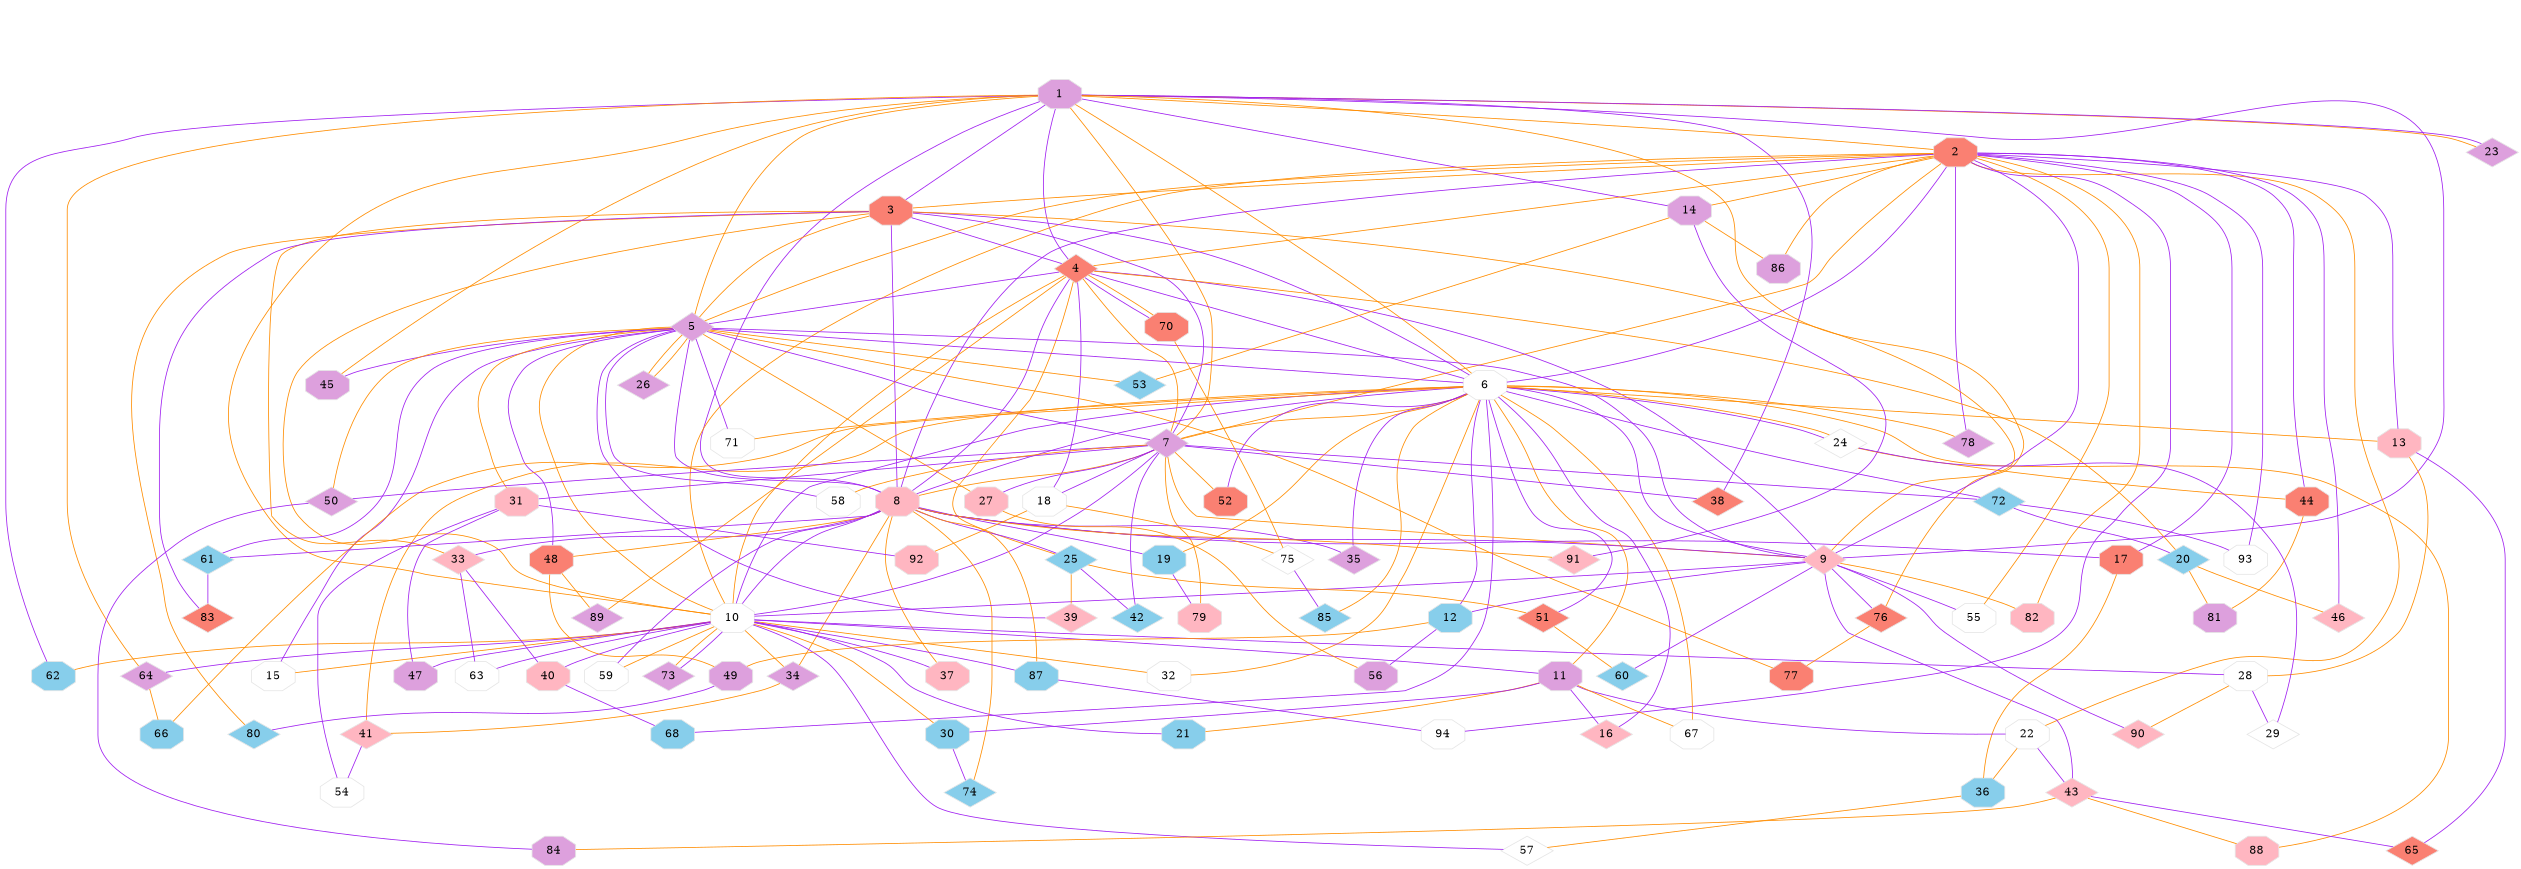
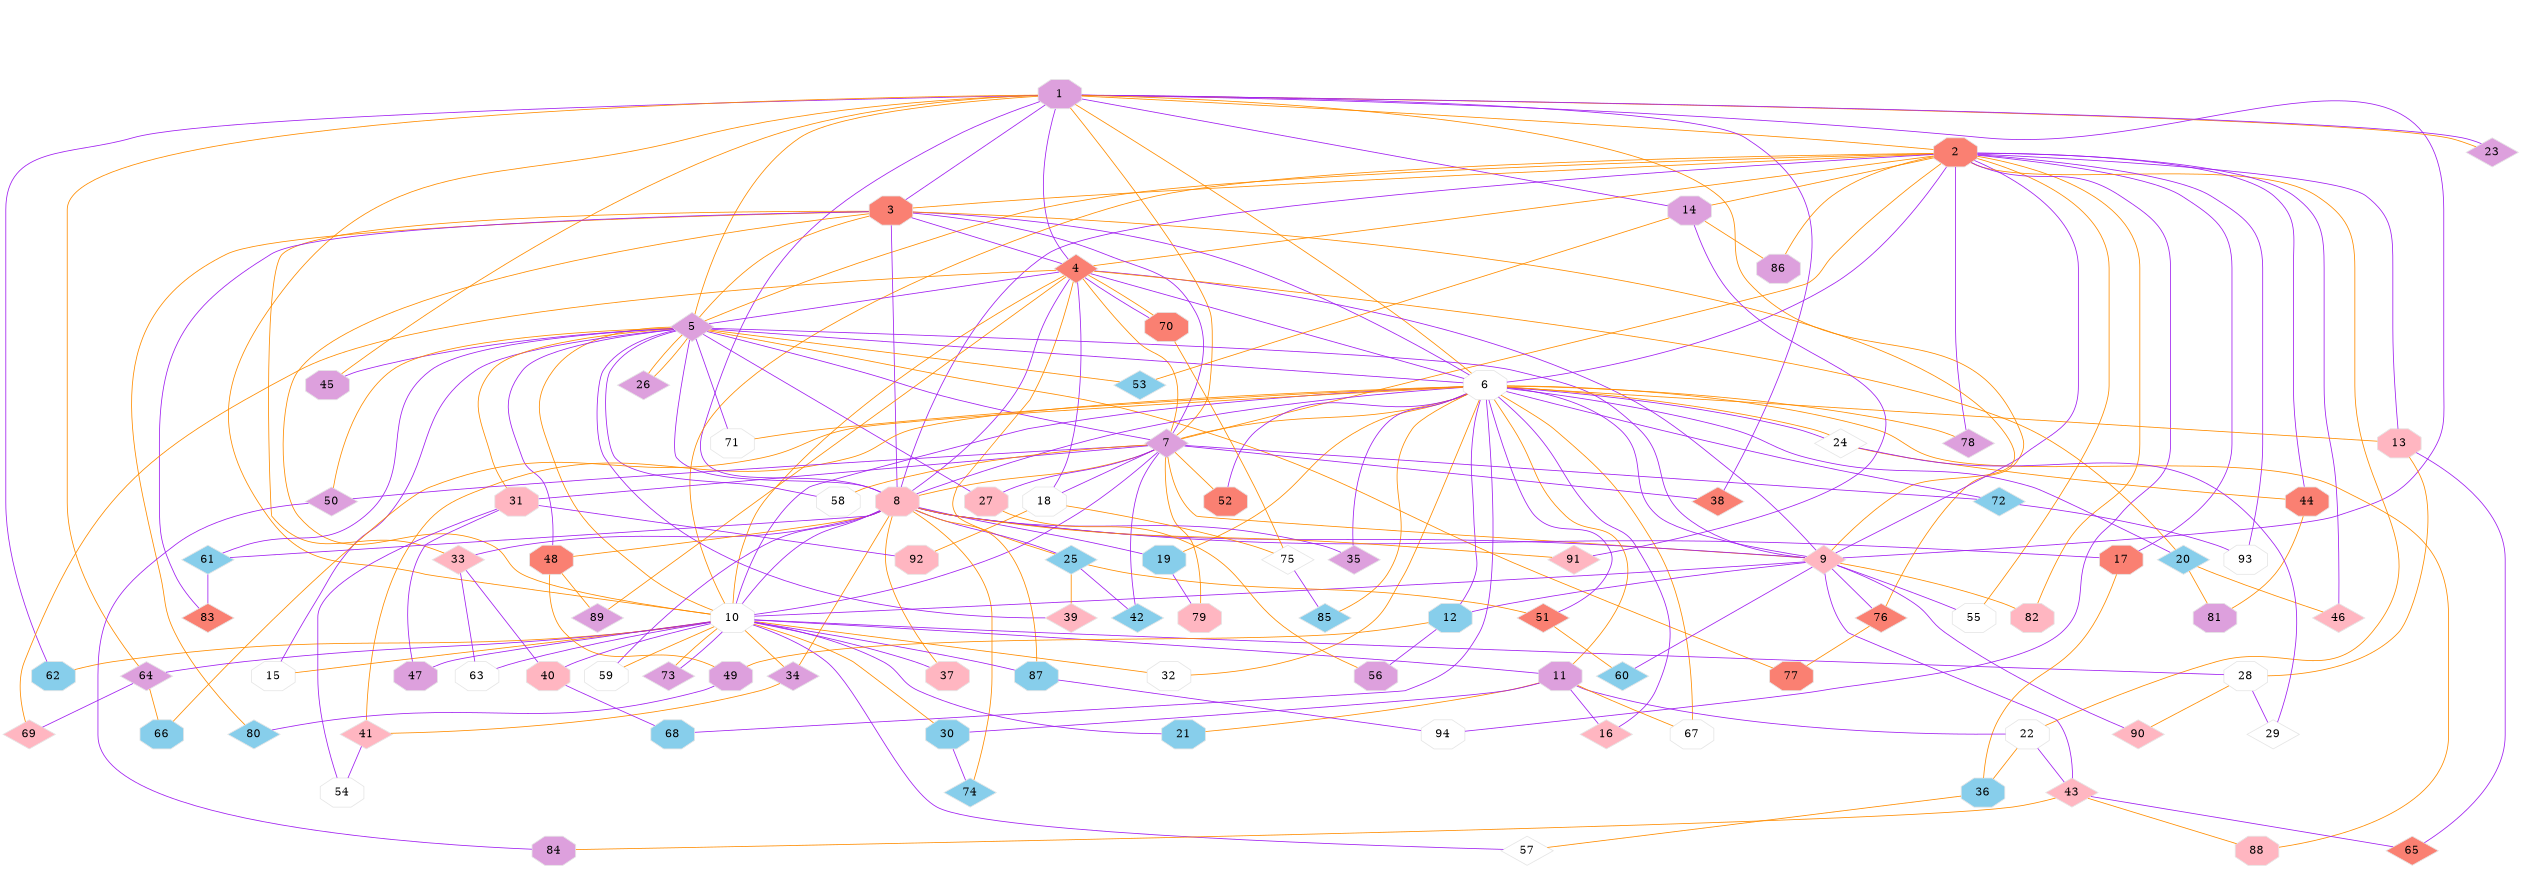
(837, 413) -> (837, 413)
(2092, 530) -> (1842, 465)
none -> (29, 734)
